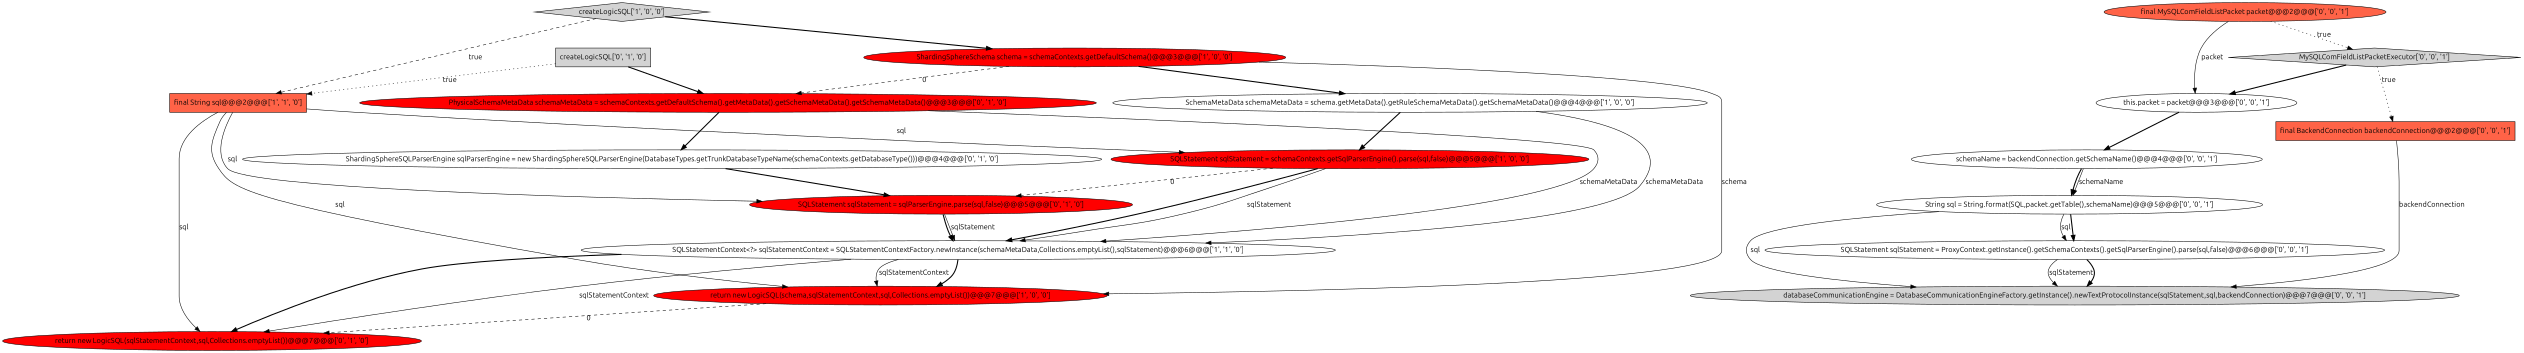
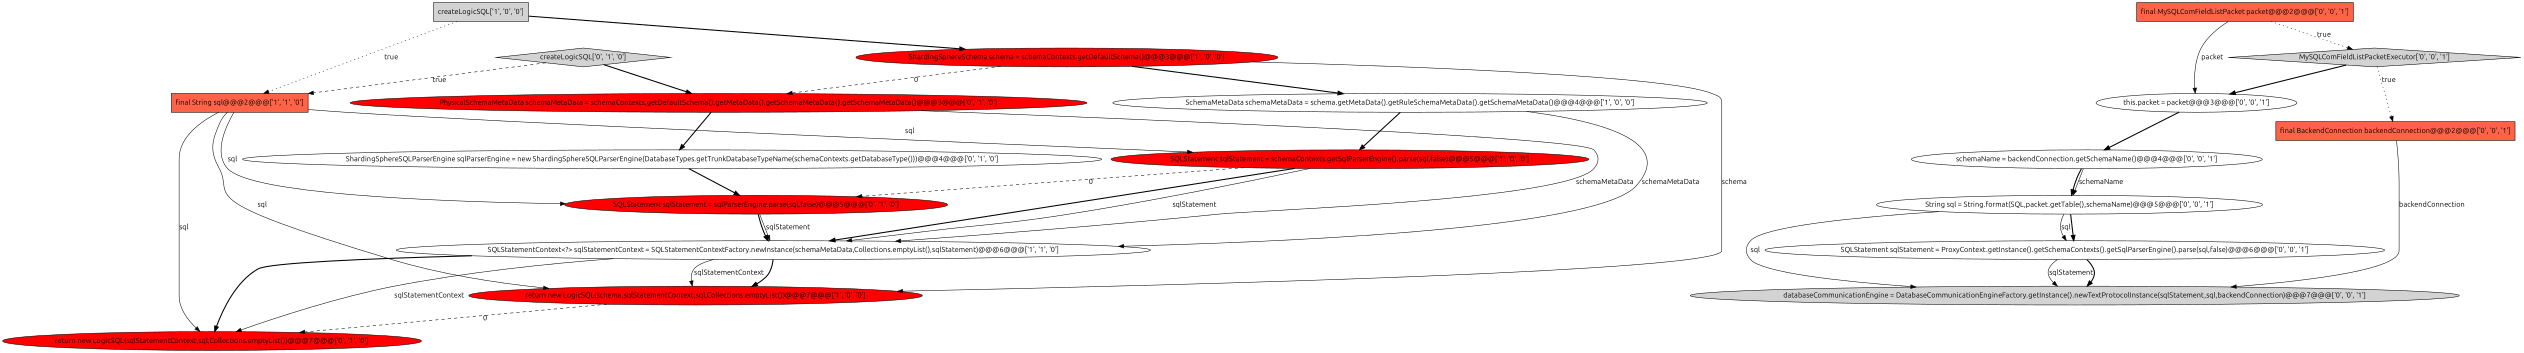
(622, 12) -> (481, 12)
(2245, 12) -> (2245, 12)
(439, 55) -> (363, 57)
(603, 57) -> (583, 57)
(434, 79) -> (430, 78)
